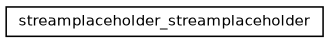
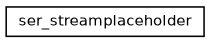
(165, 22) -> (105, 22)
